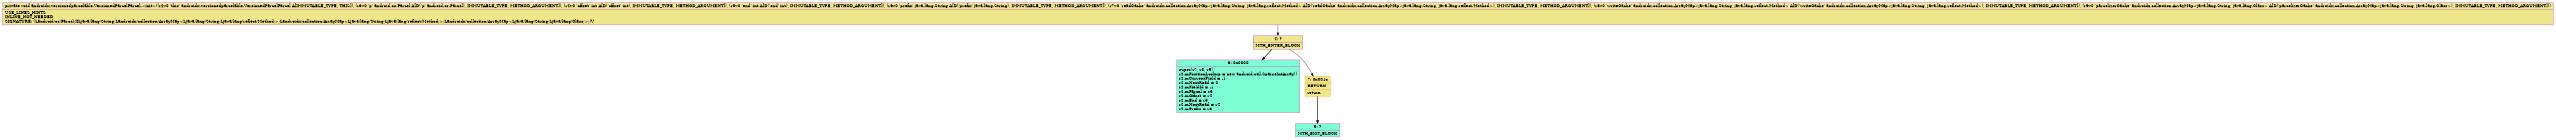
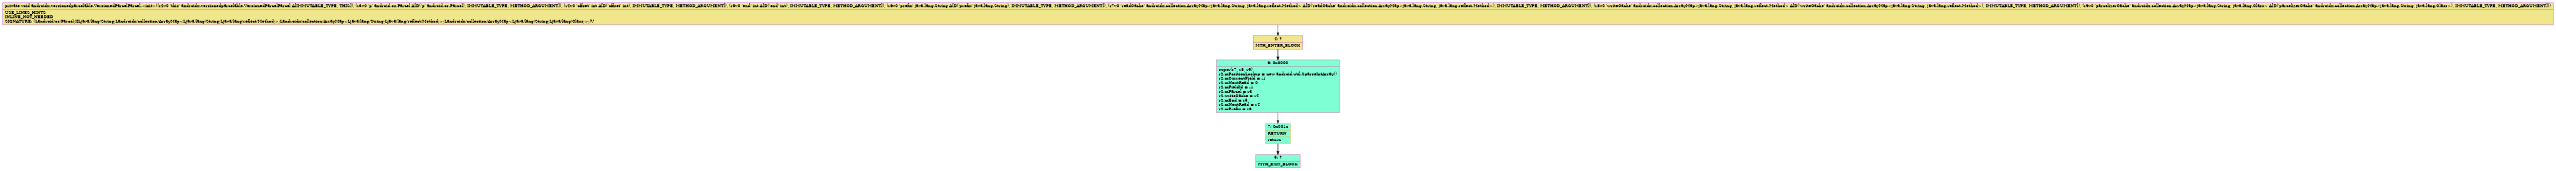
(1302, 60) -> (1278, 117)
(1318, 86) -> (1278, 134)
(1196, 96) -> (1239, 96)
